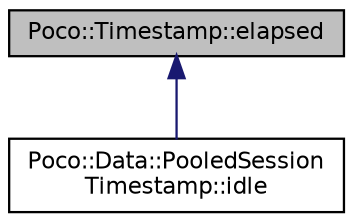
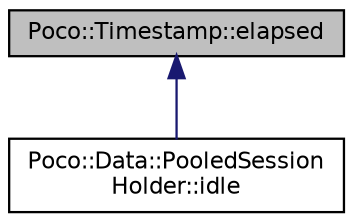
(177, 175) -> (177, 175)
